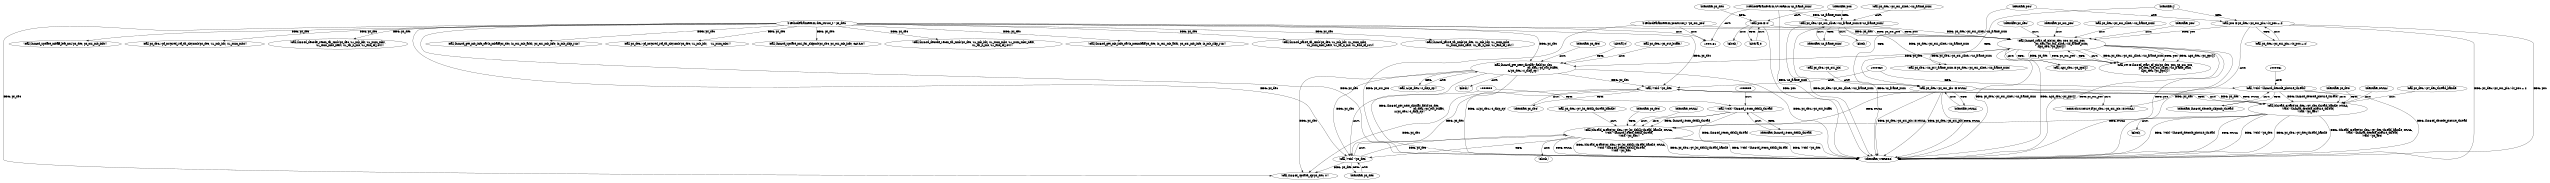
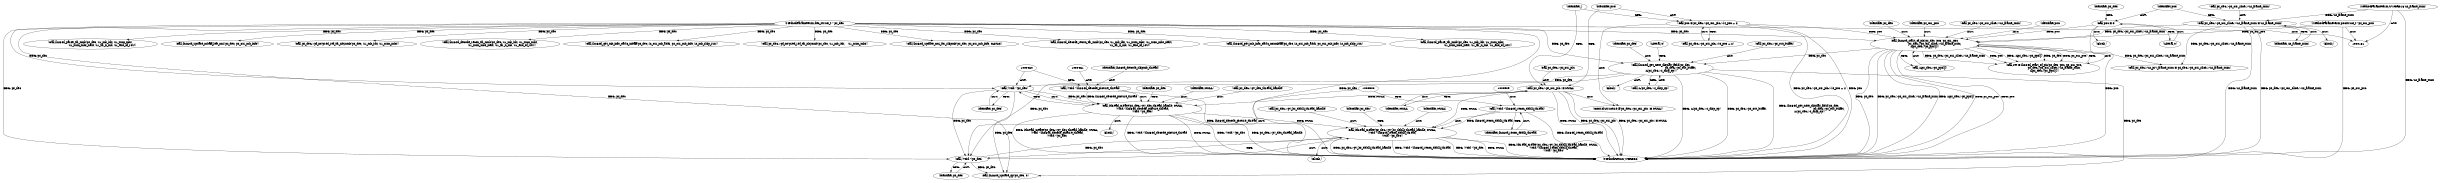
(2254, 101) -> none
(1878, 159) -> (1621, 159)
